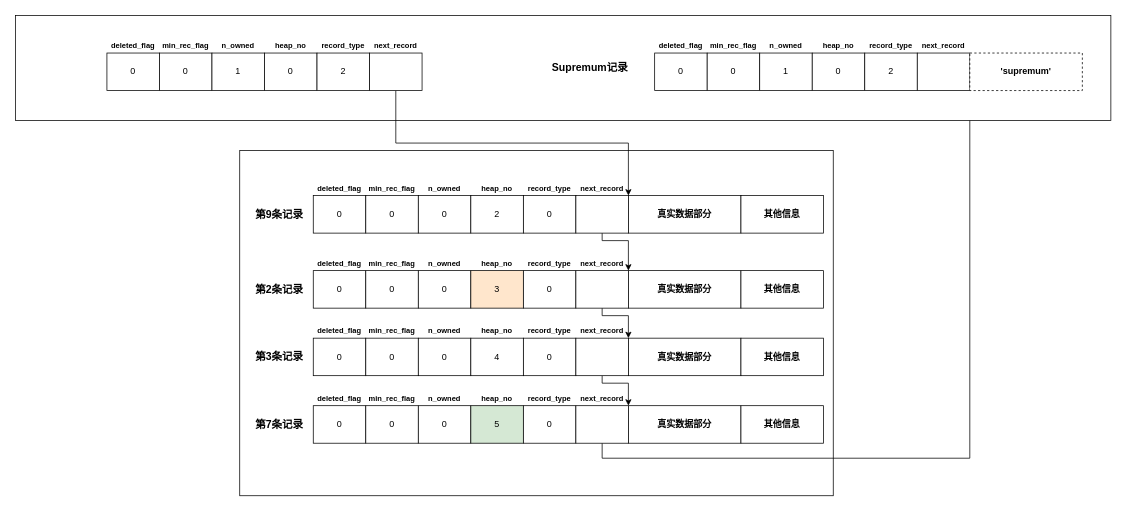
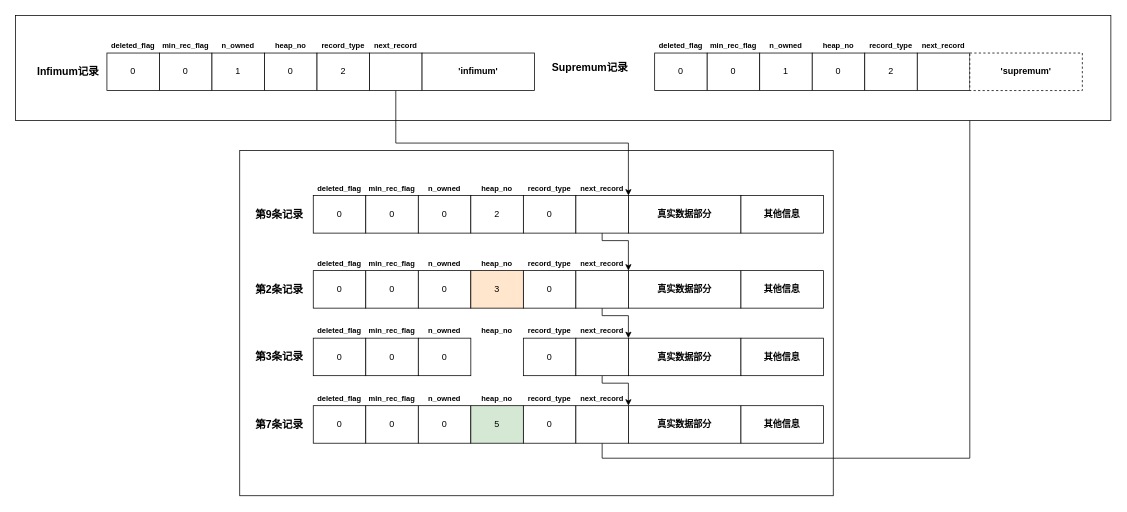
none -> (68, 72)
none -> (478, 72)
(497, 357) -> none
